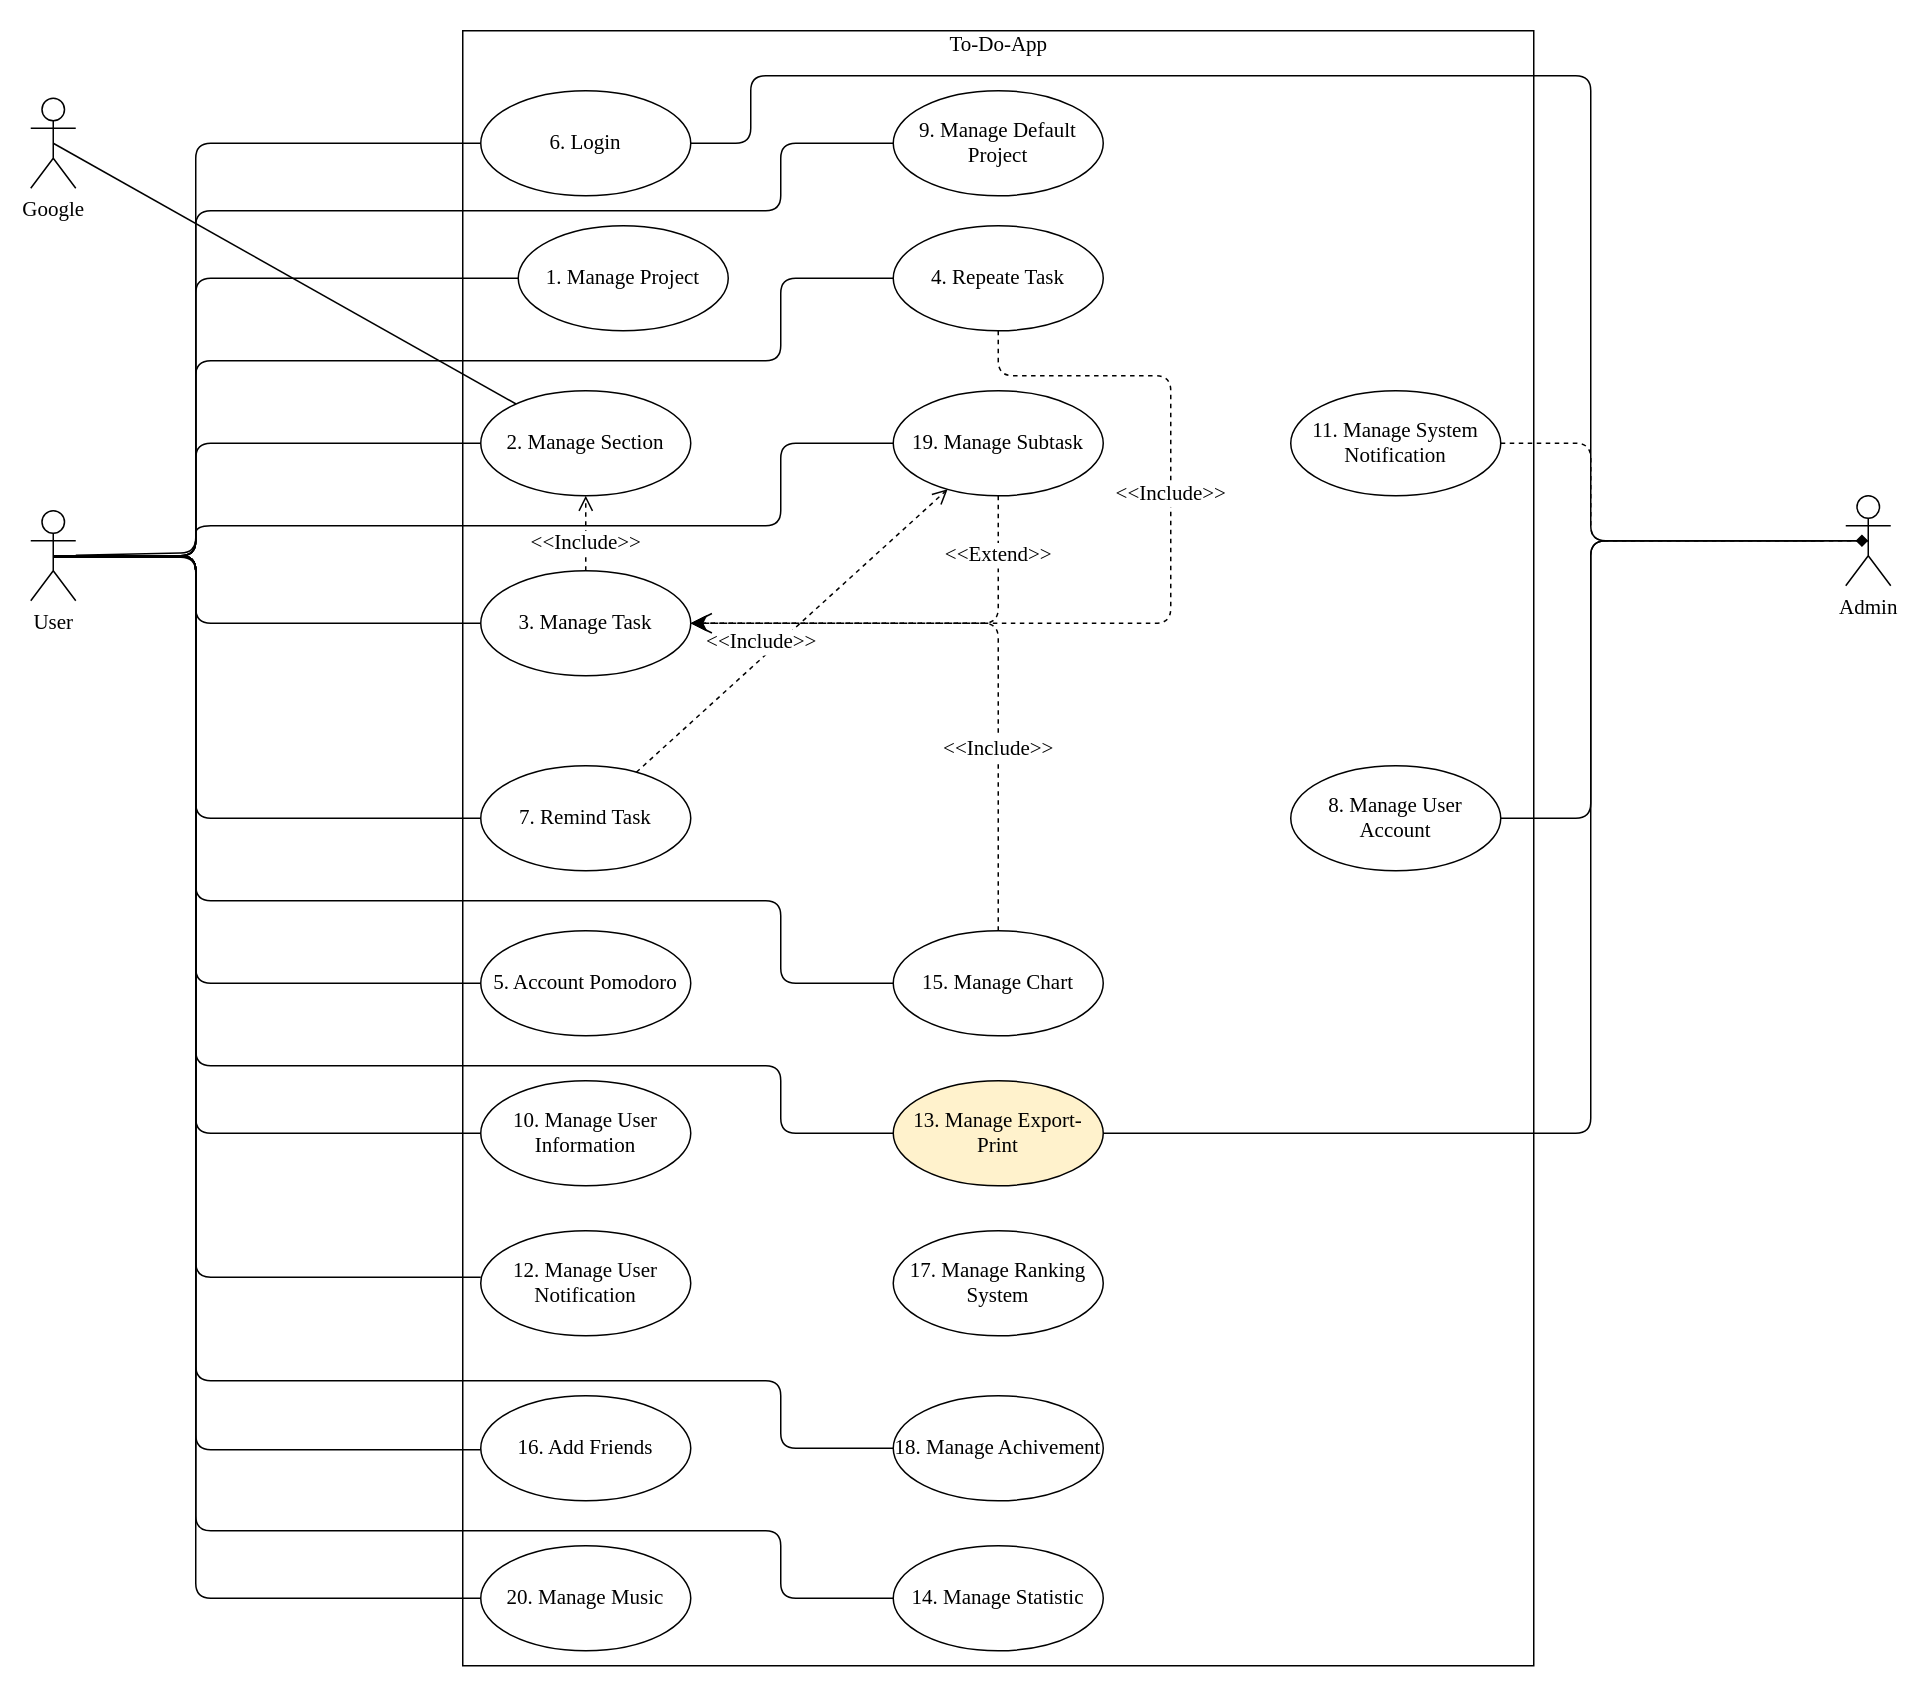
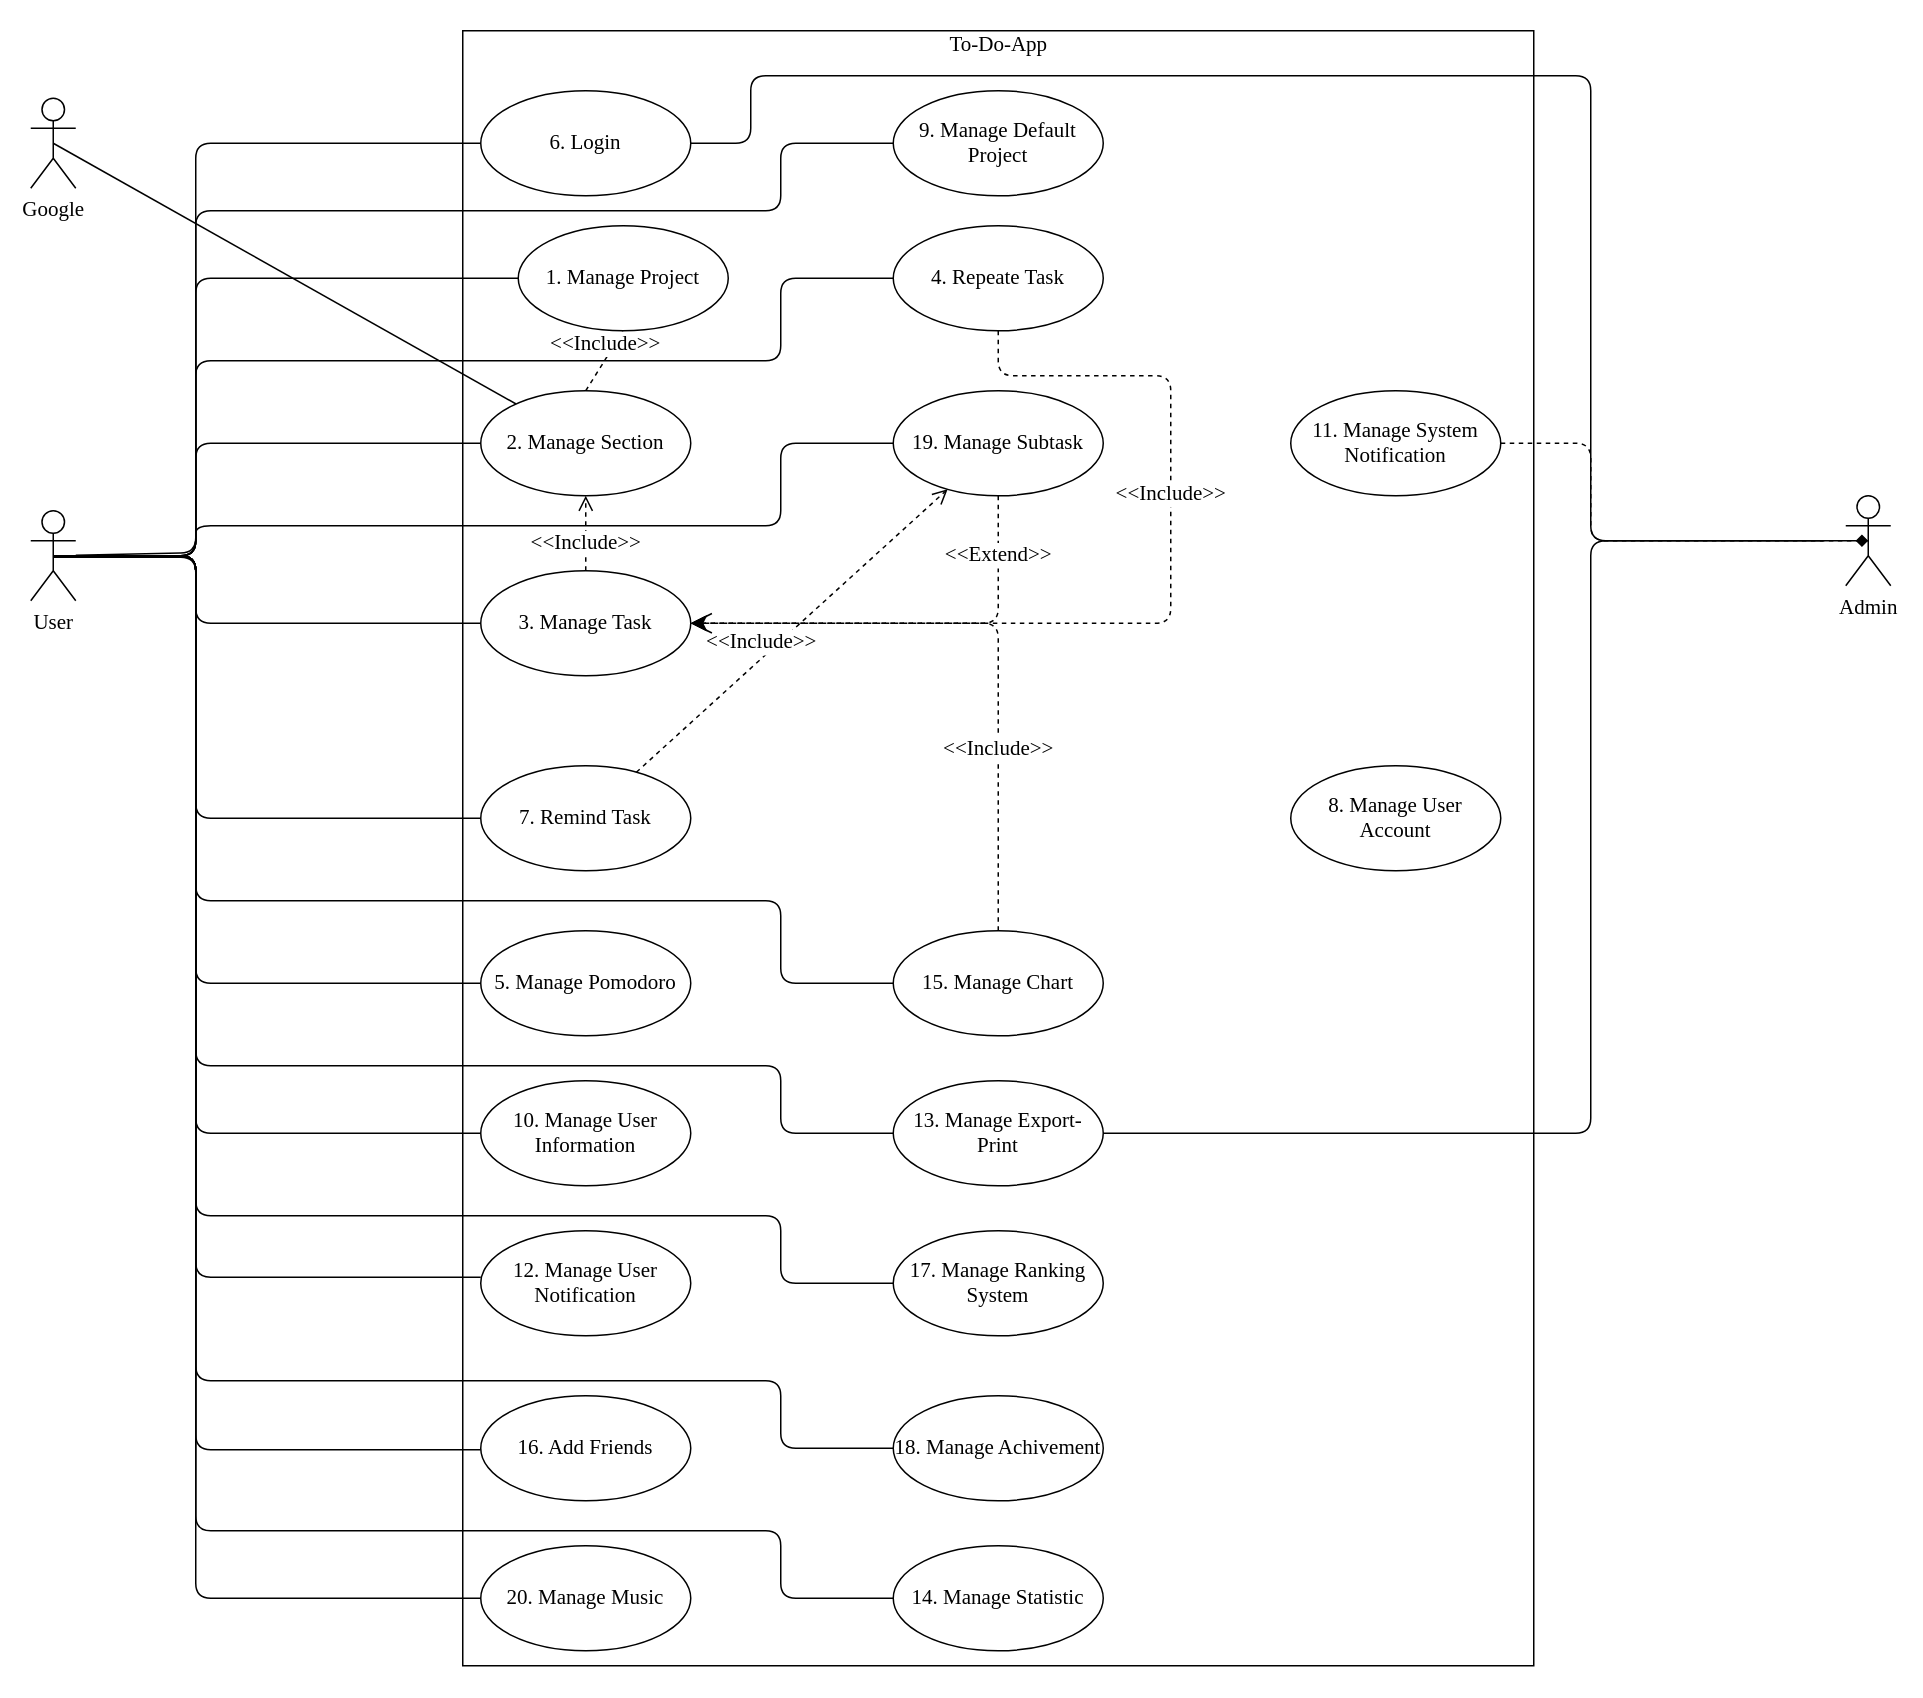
none -> (602, 364)
(1543, 818) -> none
(586, 983) -> (586, 983)
(998, 1133) -> (998, 1133)
none -> (569, 1216)
